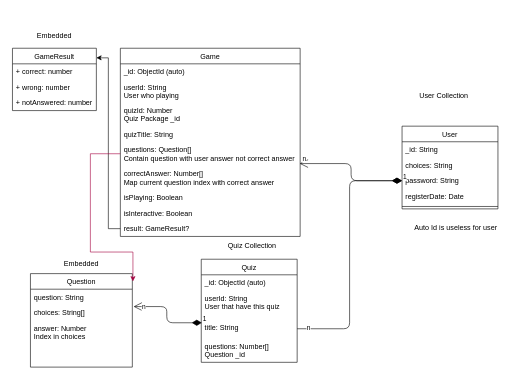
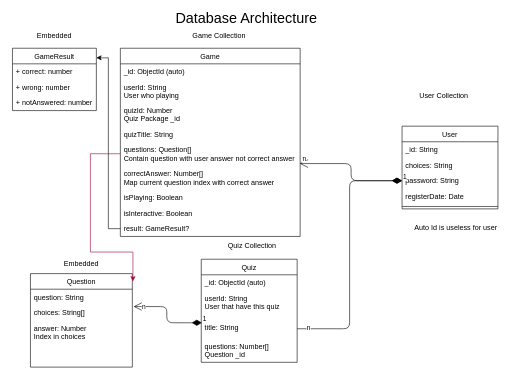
none -> (246, 18)
none -> (219, 36)
